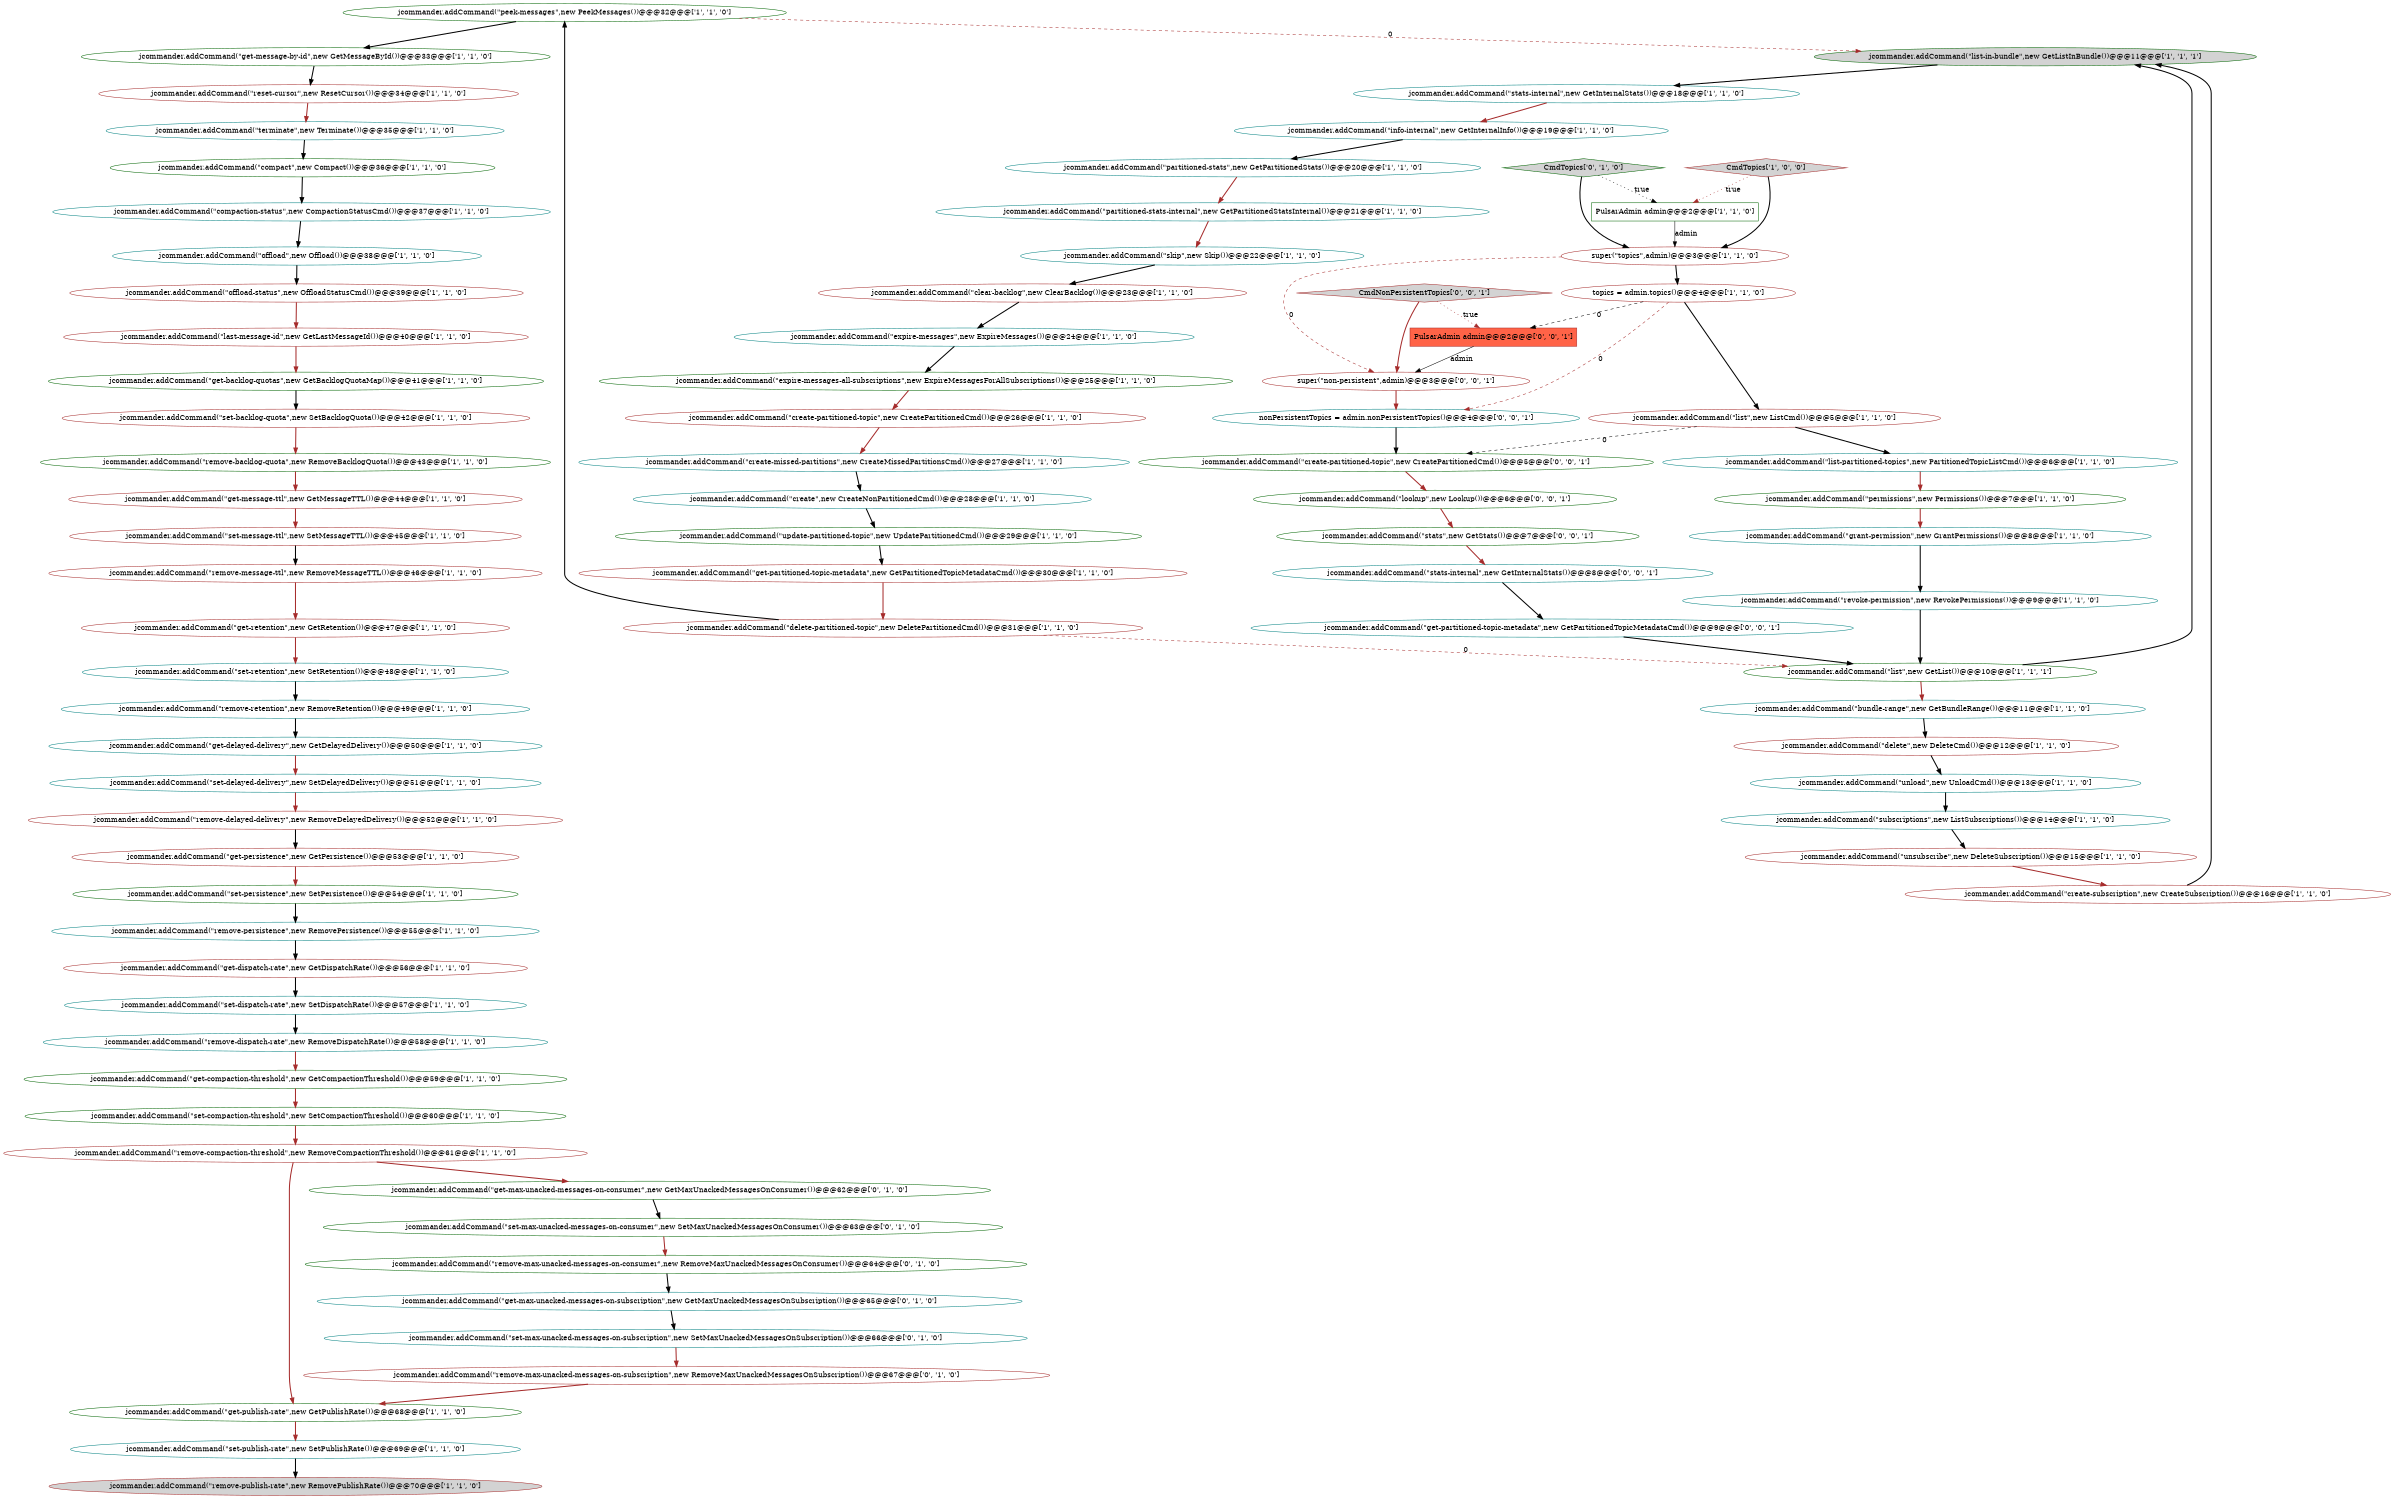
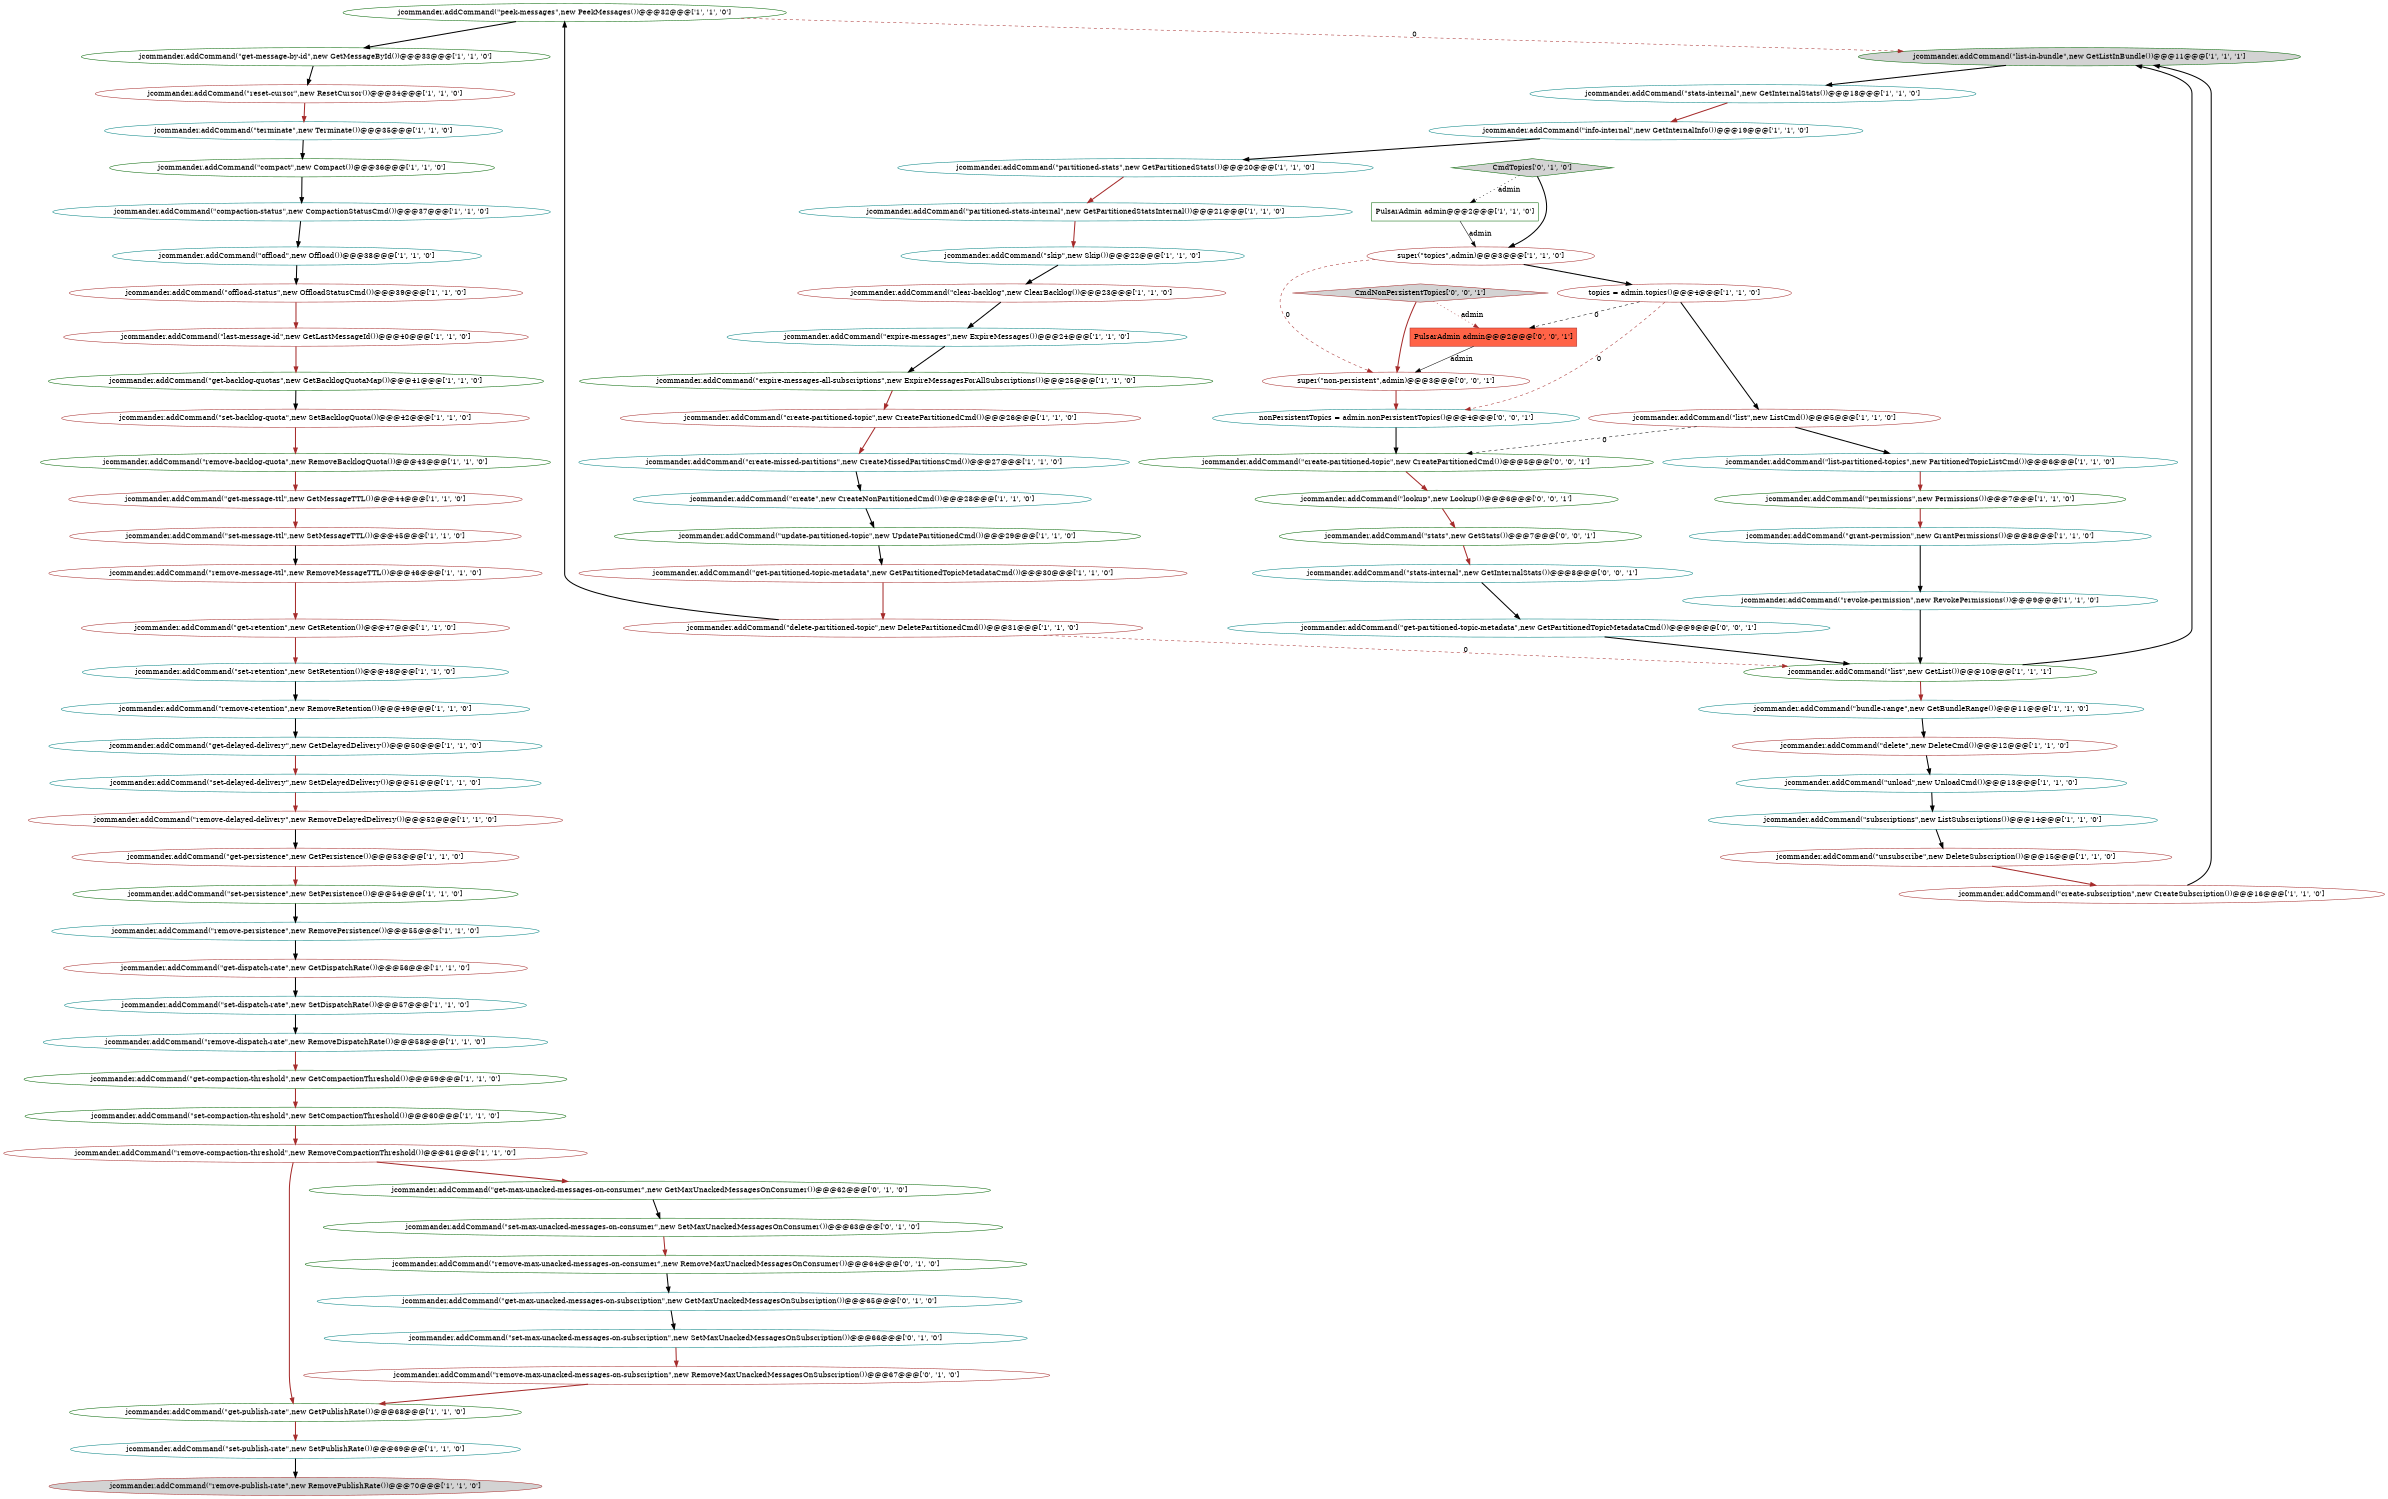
(1766, 168) -> none
(1642, 190) -> (1509, 190)
(1471, 315) -> (1472, 315)
